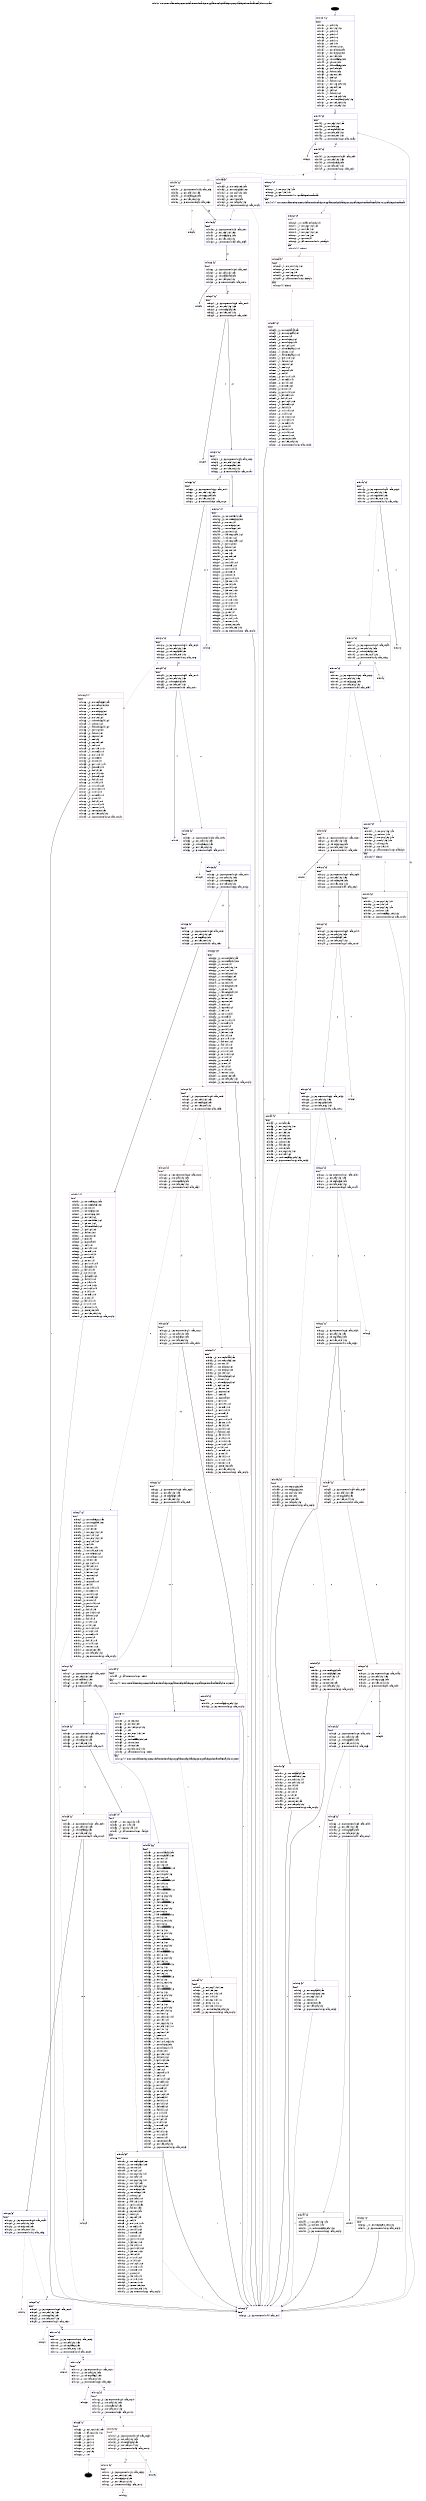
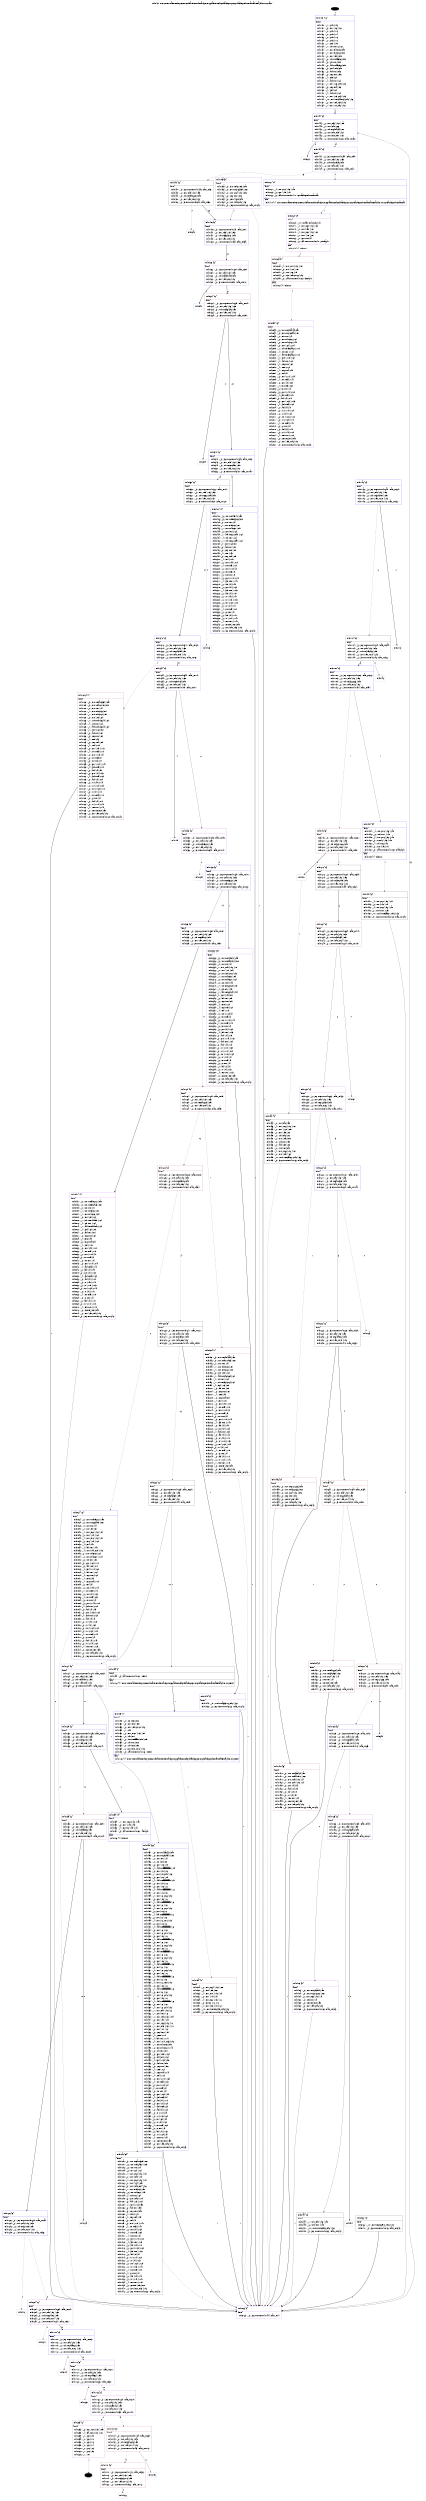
(325, 1584) -> (338, 1582)
